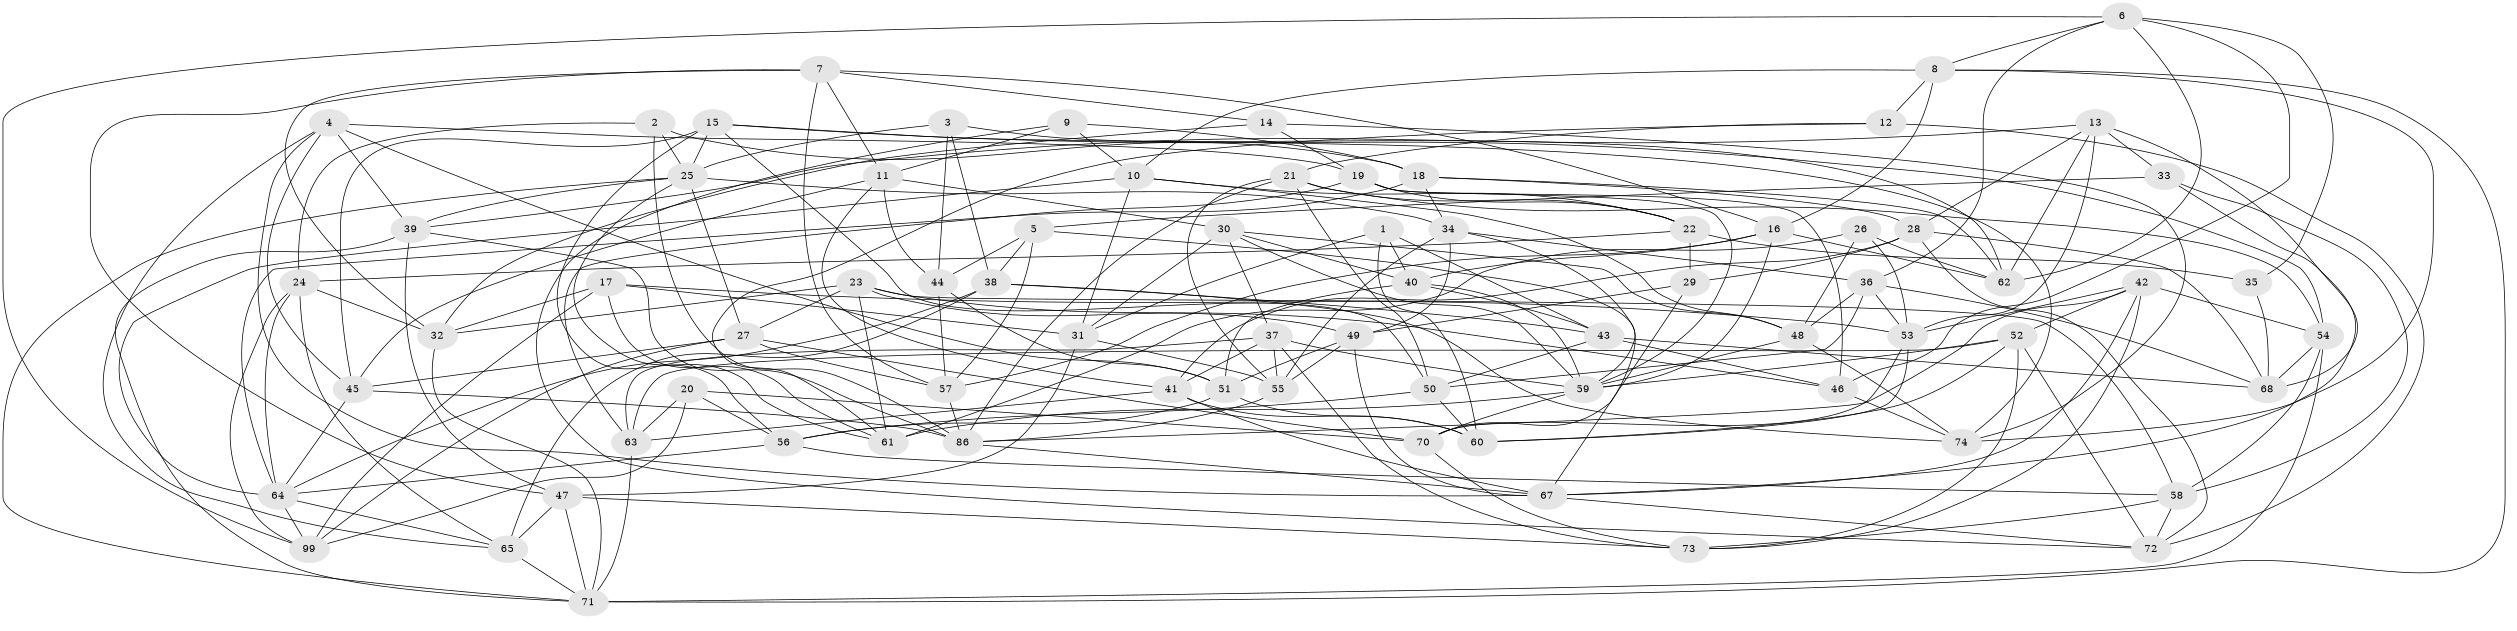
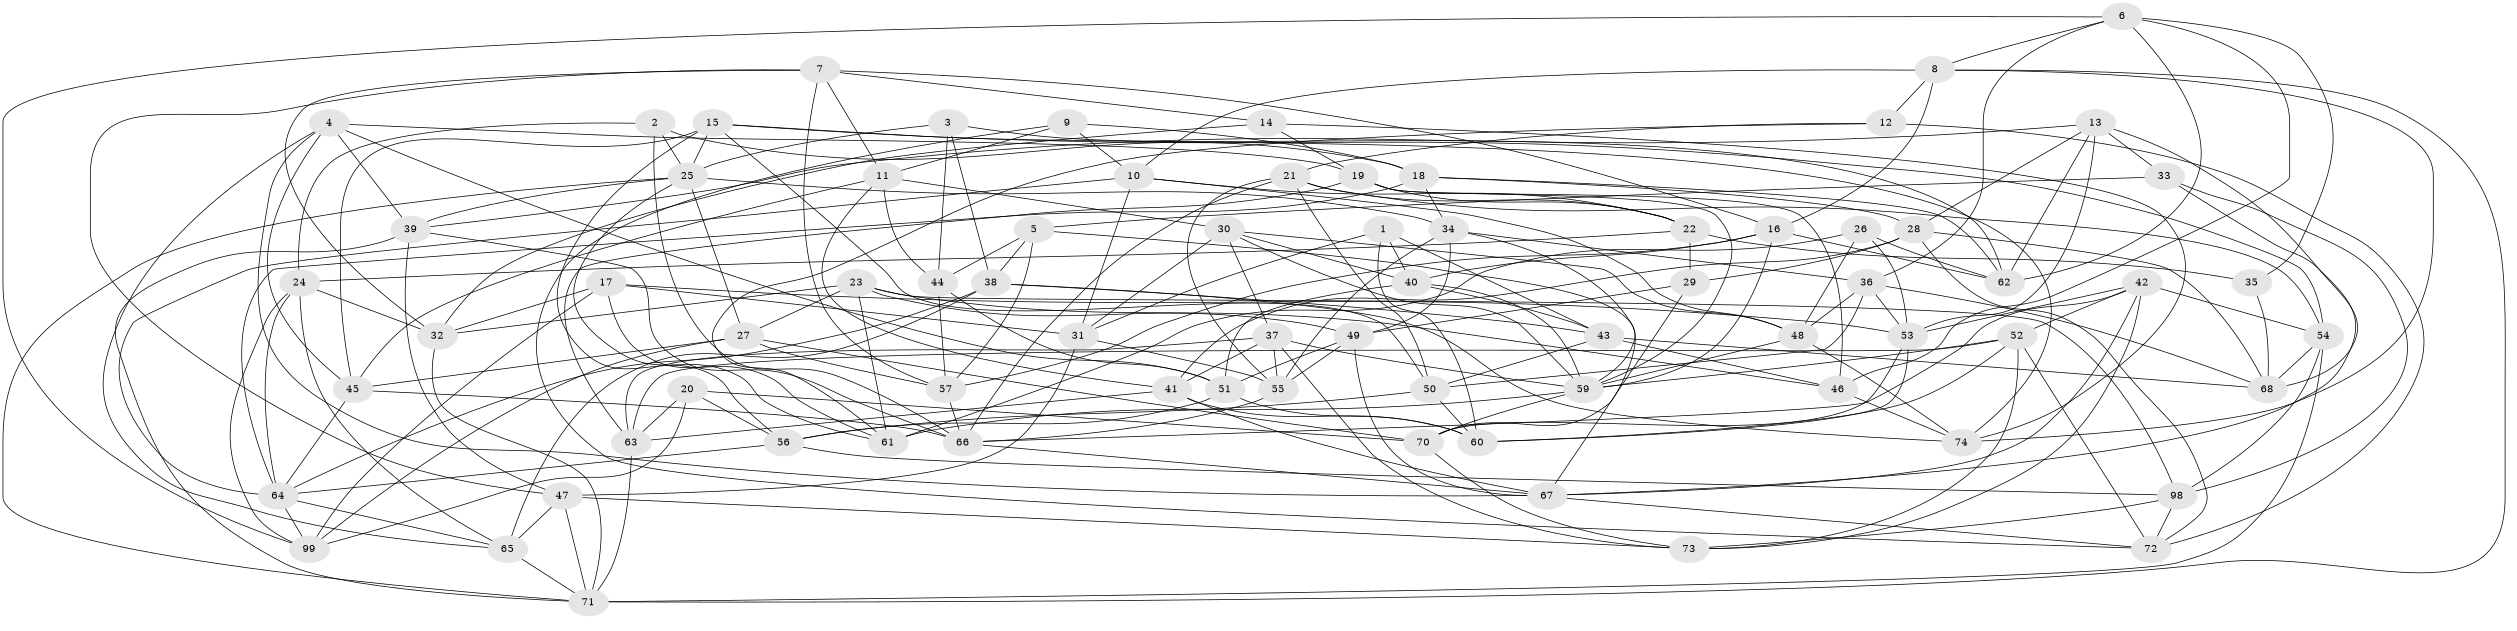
(963, 443) -> (963, 443)
(2177, 496) -> (2177, 496)
